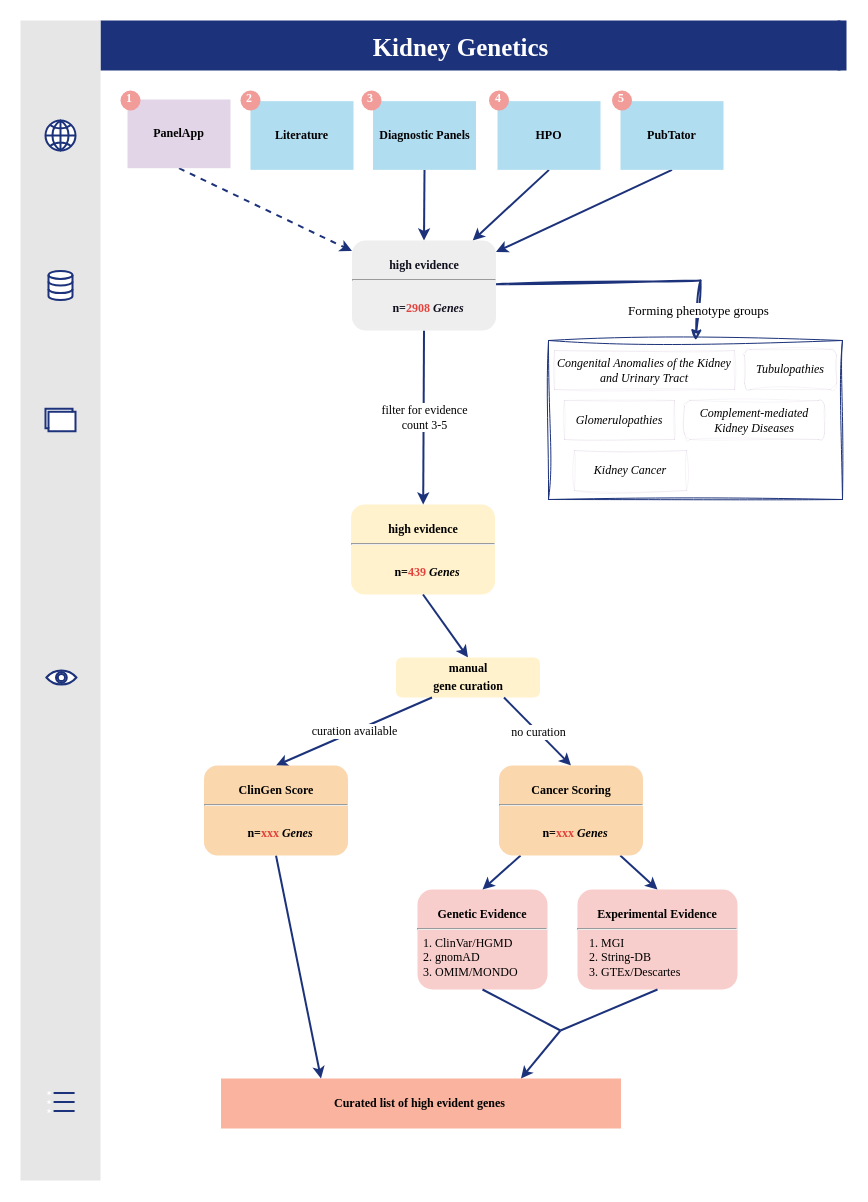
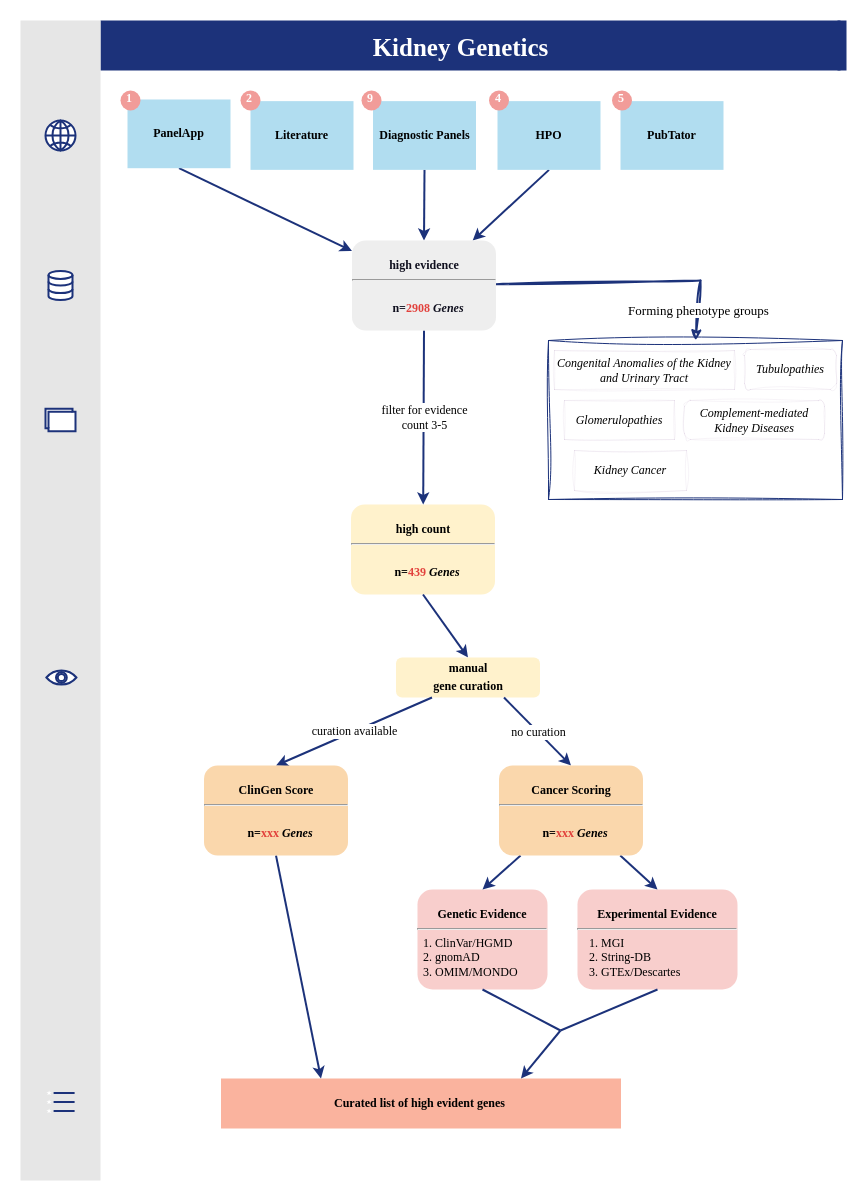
(371, 99) -> (371, 99)
(179, 134) -> (179, 134)
(262, 208) -> (262, 208)
(588, 209) -> none
(424, 505) -> (424, 505)
